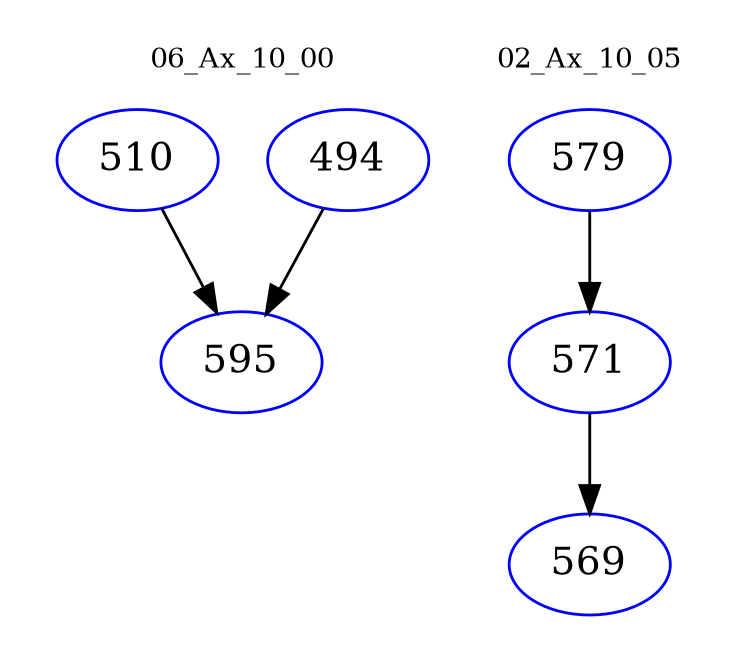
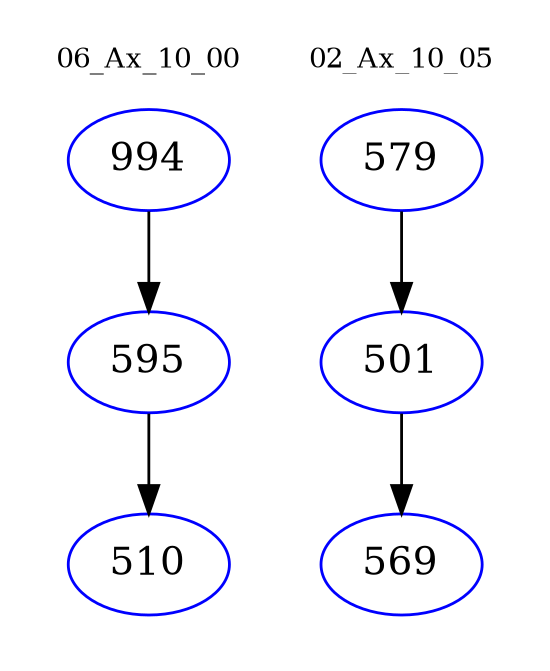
(348, 160) -> (149, 160)
(183, 248) -> (149, 450)
(590, 362) -> (402, 362)
